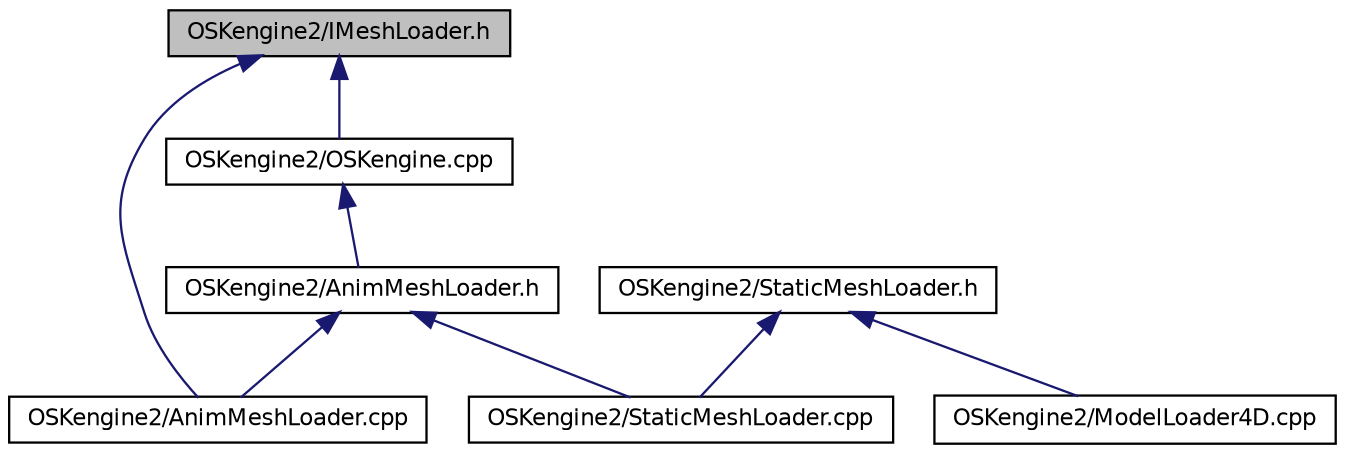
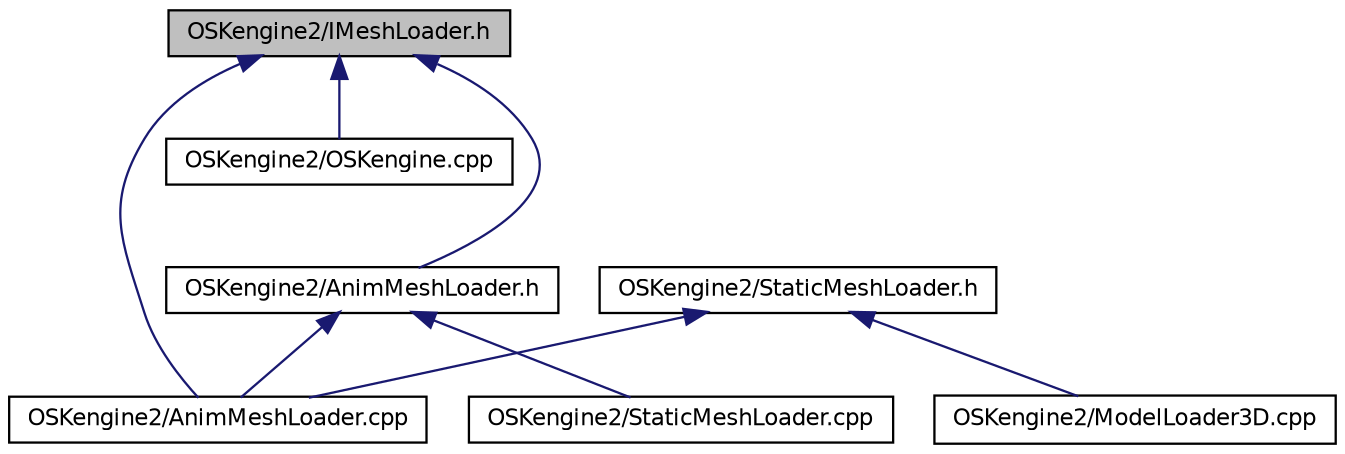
(353, 238) -> (538, 173)
(732, 363) -> (487, 359)
(1135, 420) -> (1135, 420)
